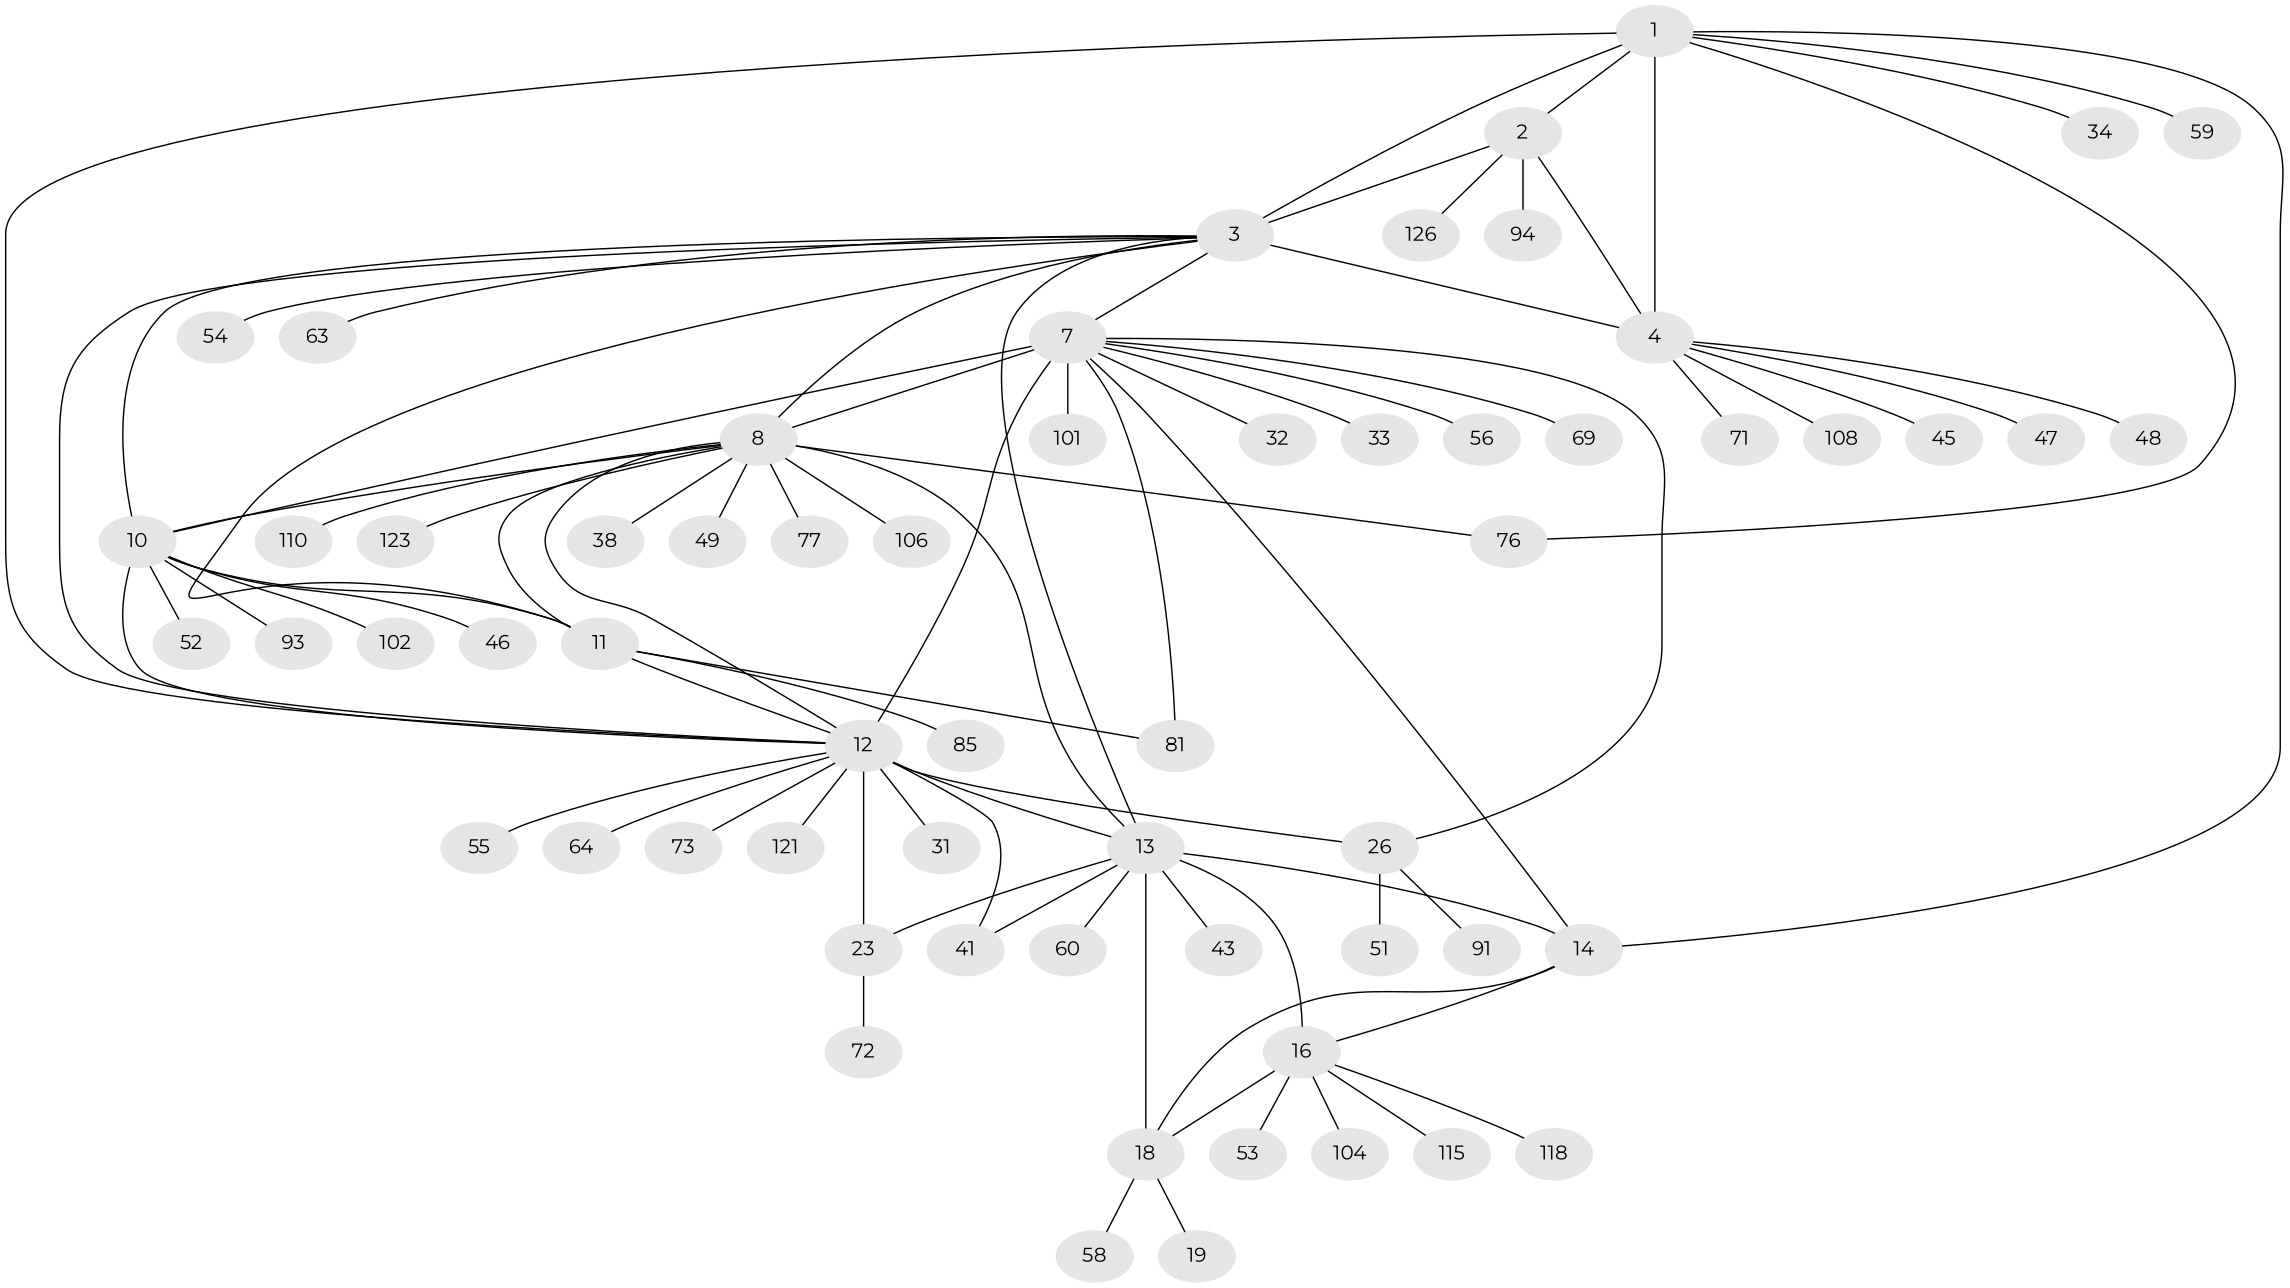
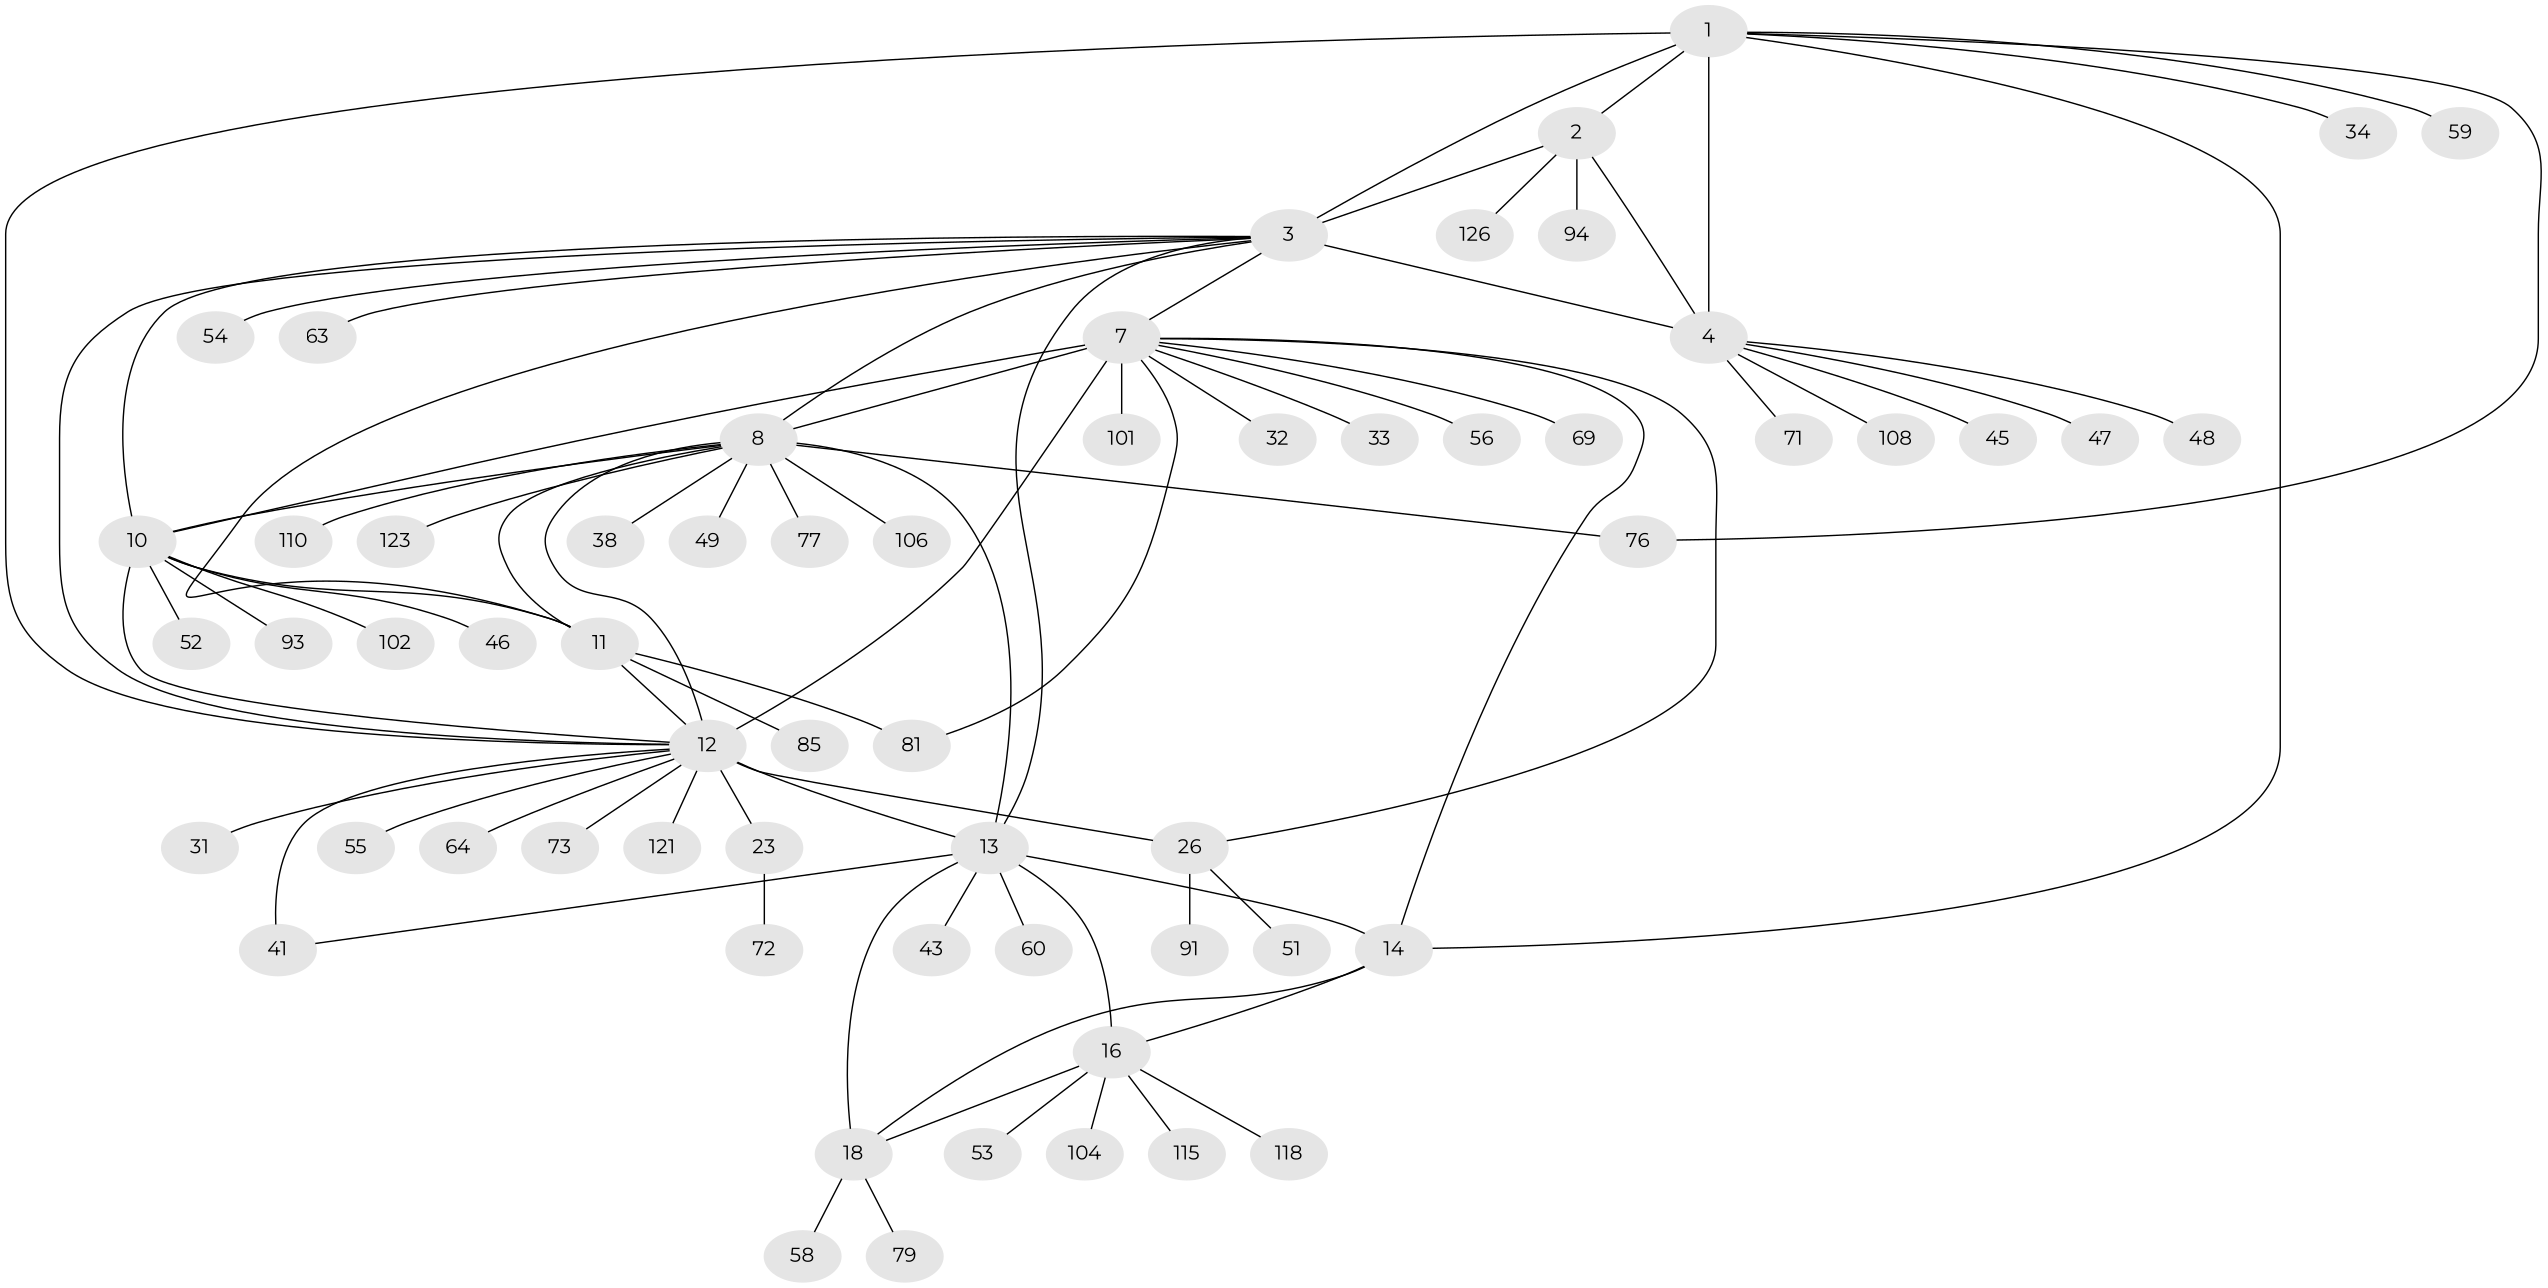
(1007, 892) -> none
(1197, 1256) -> (905, 1256)
